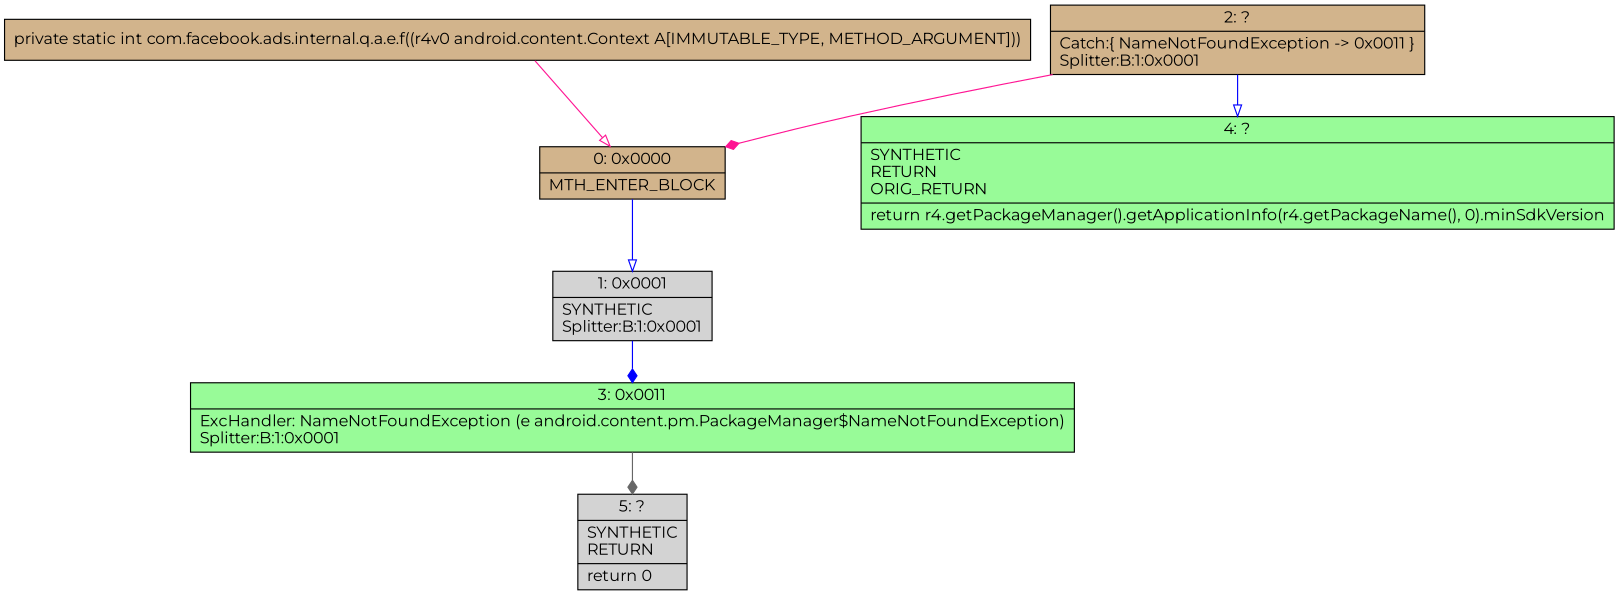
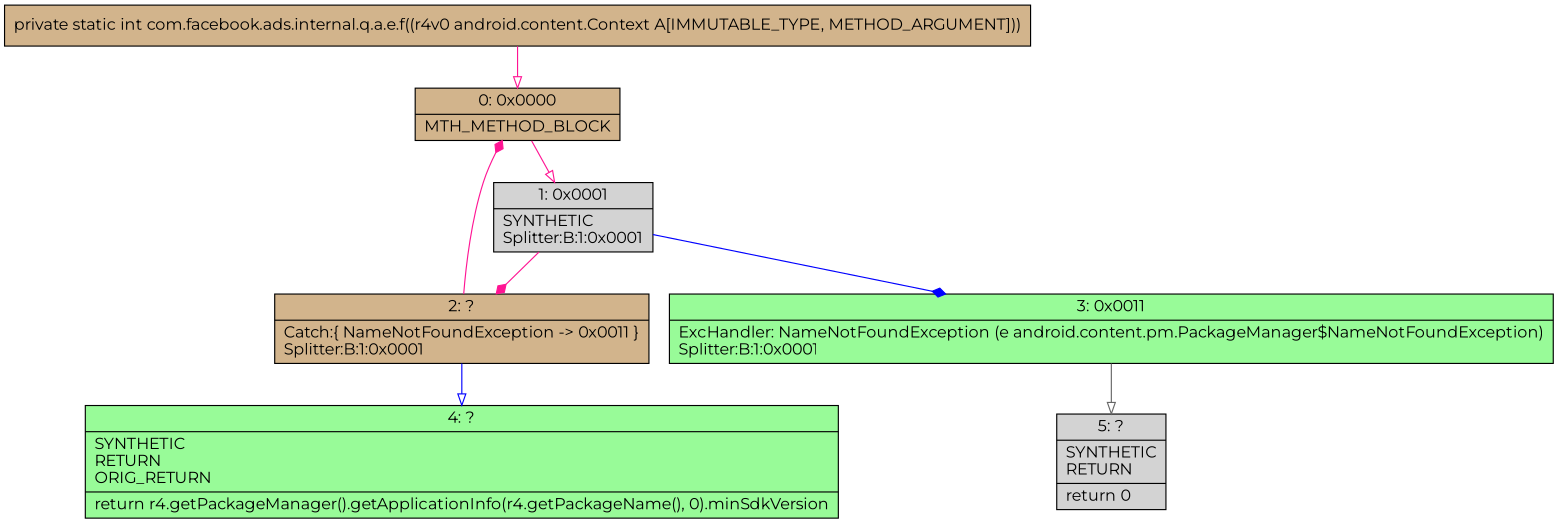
(632, 185) -> (518, 127)
(632, 230) -> (540, 157)
none -> (523, 268)
(632, 466) -> (1111, 383)
